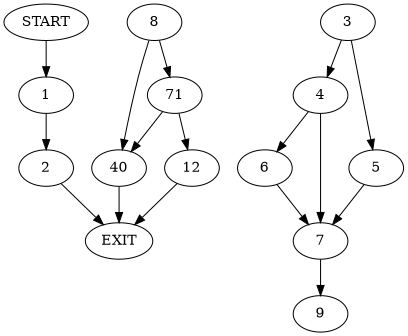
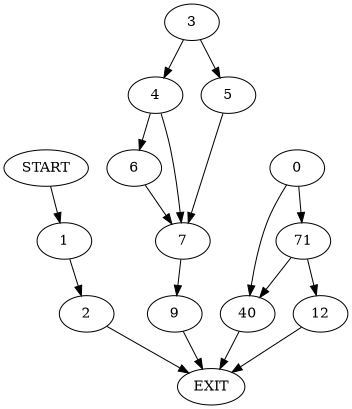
(155, 22) -> (297, 168)
none -> (191, 346)
